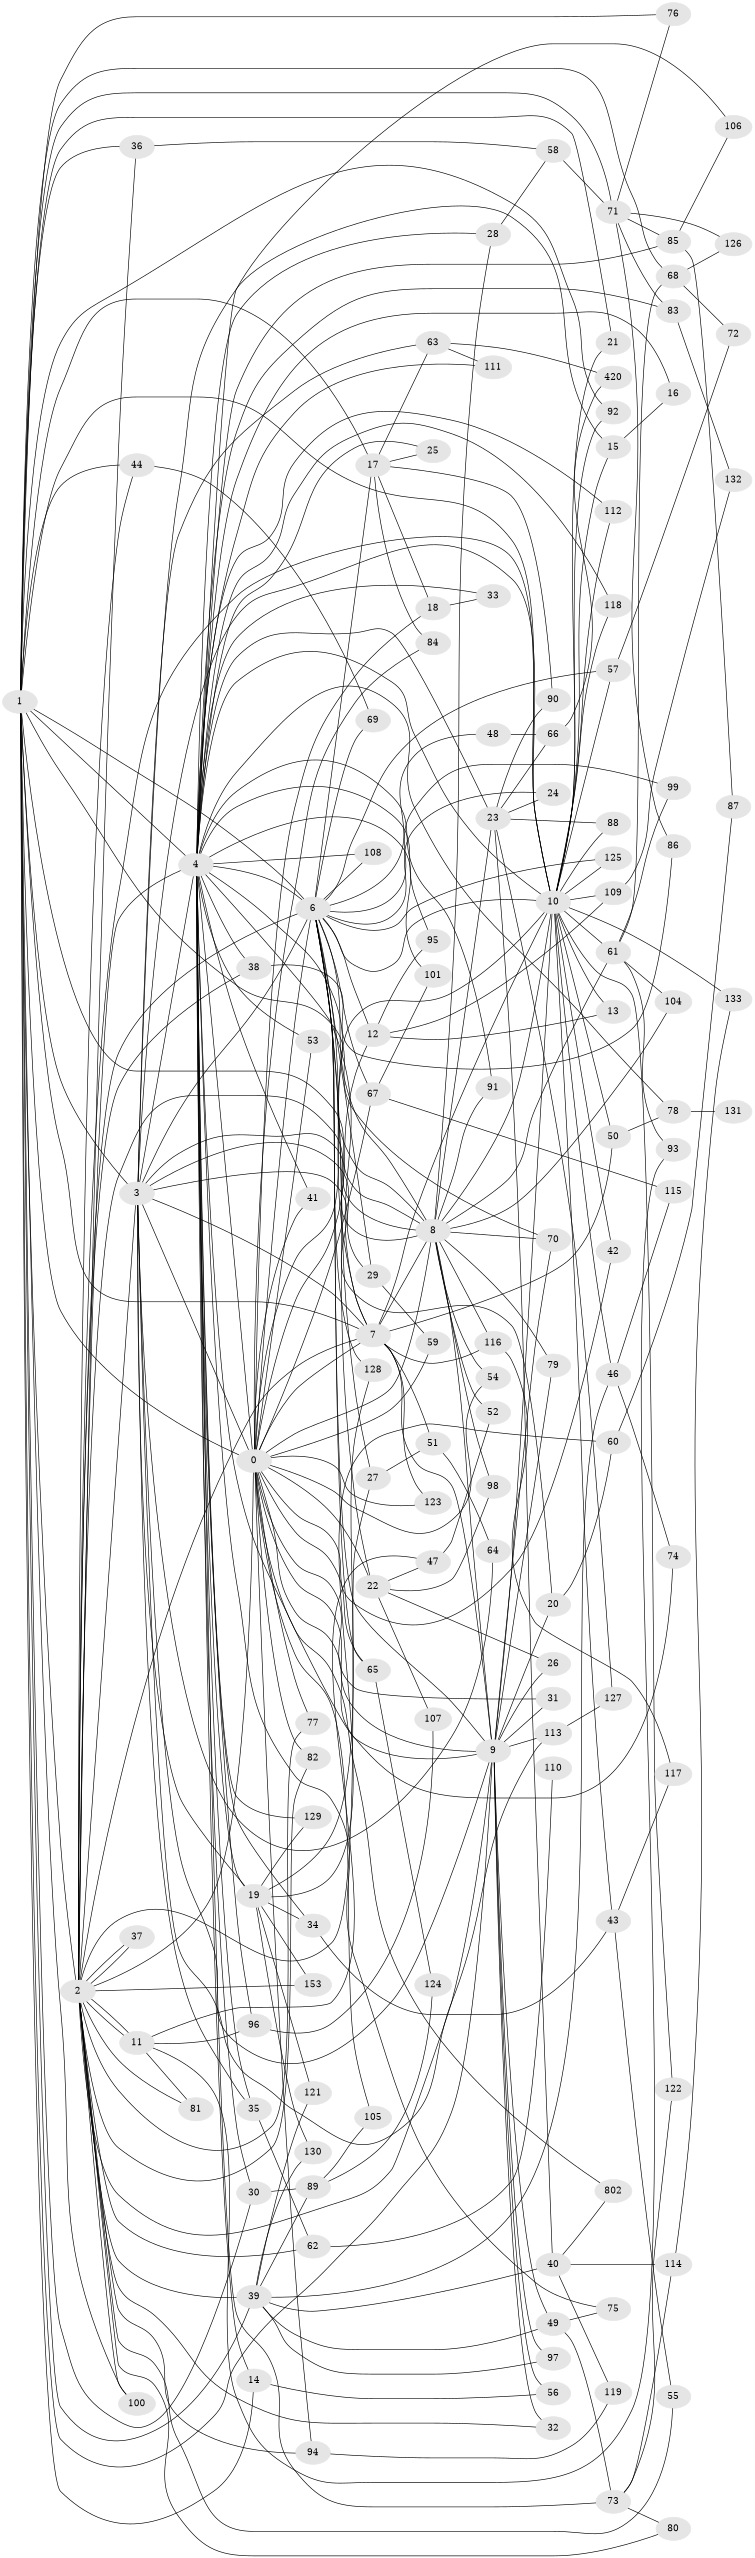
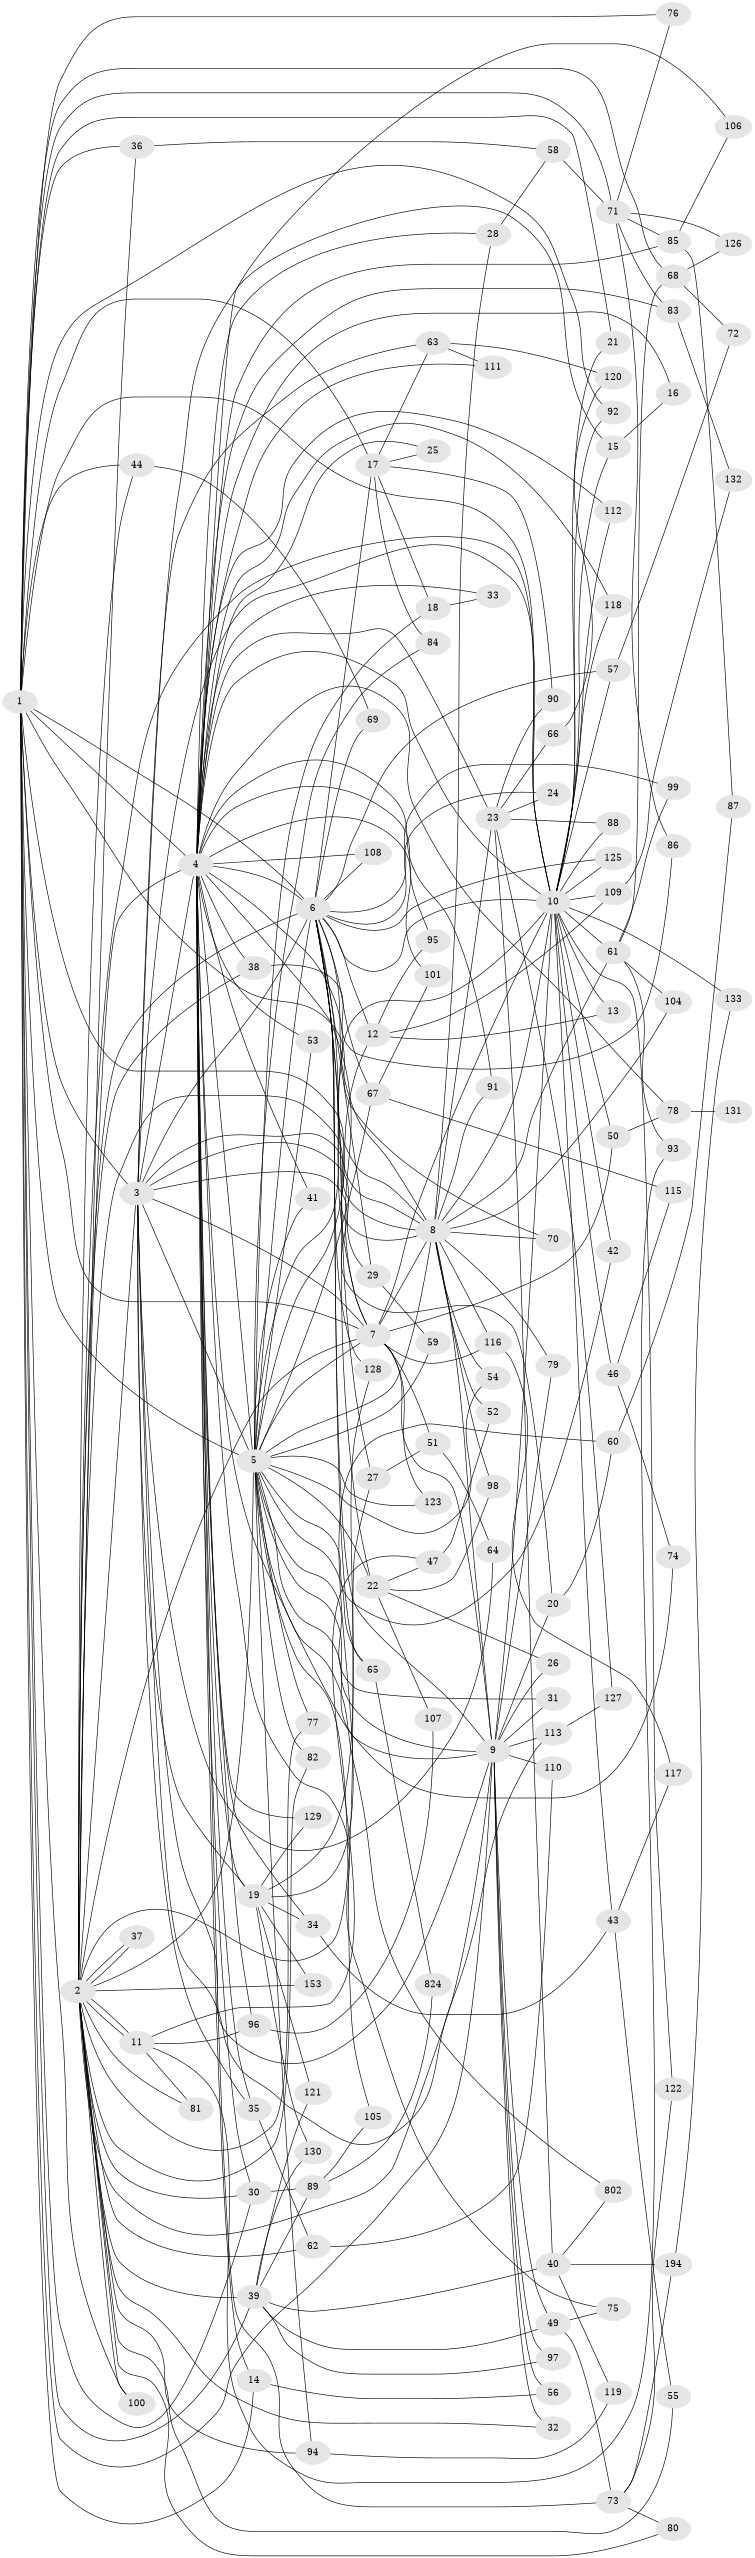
(613, 378) -> (613, 378)
(493, 735) -> none
(532, 1373) -> (523, 1760)
(254, 1461) -> (254, 1461)
(43, 1537) -> (106, 2150)
(577, 1935) -> none
(433, 1985) -> (433, 1985)
(673, 2265) -> (673, 2265)
